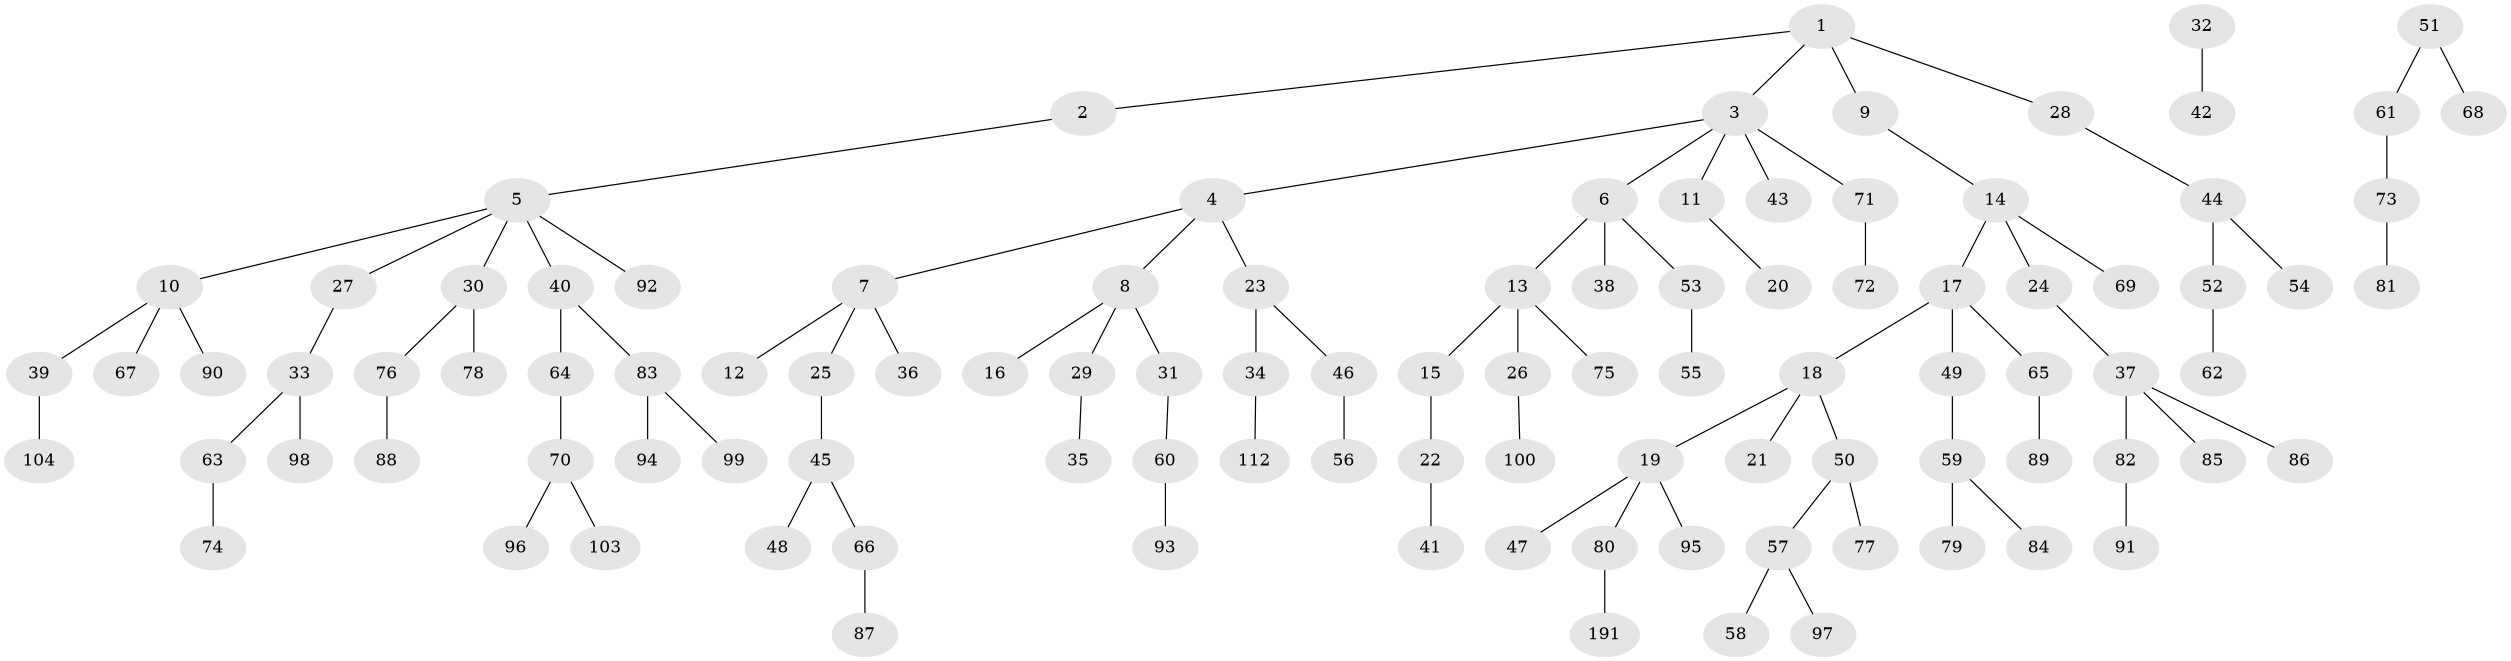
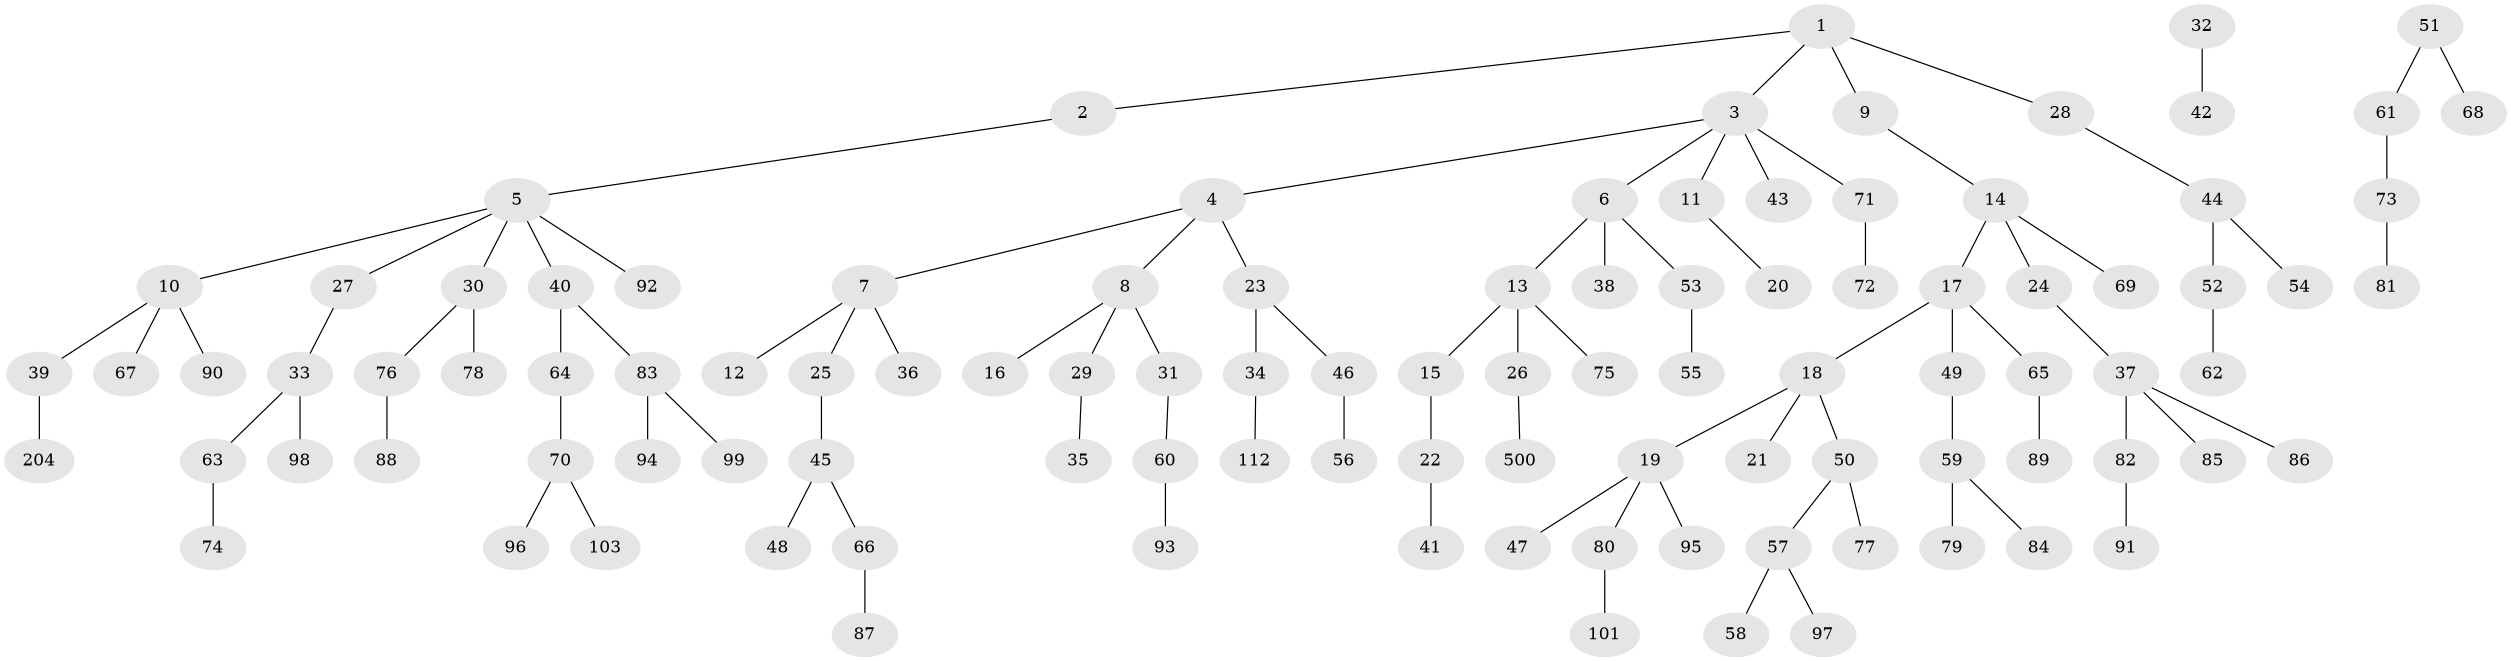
(39, 461) -> (39, 461)
(1520, 461) -> (1520, 461)
(1605, 635) -> (1605, 635)
